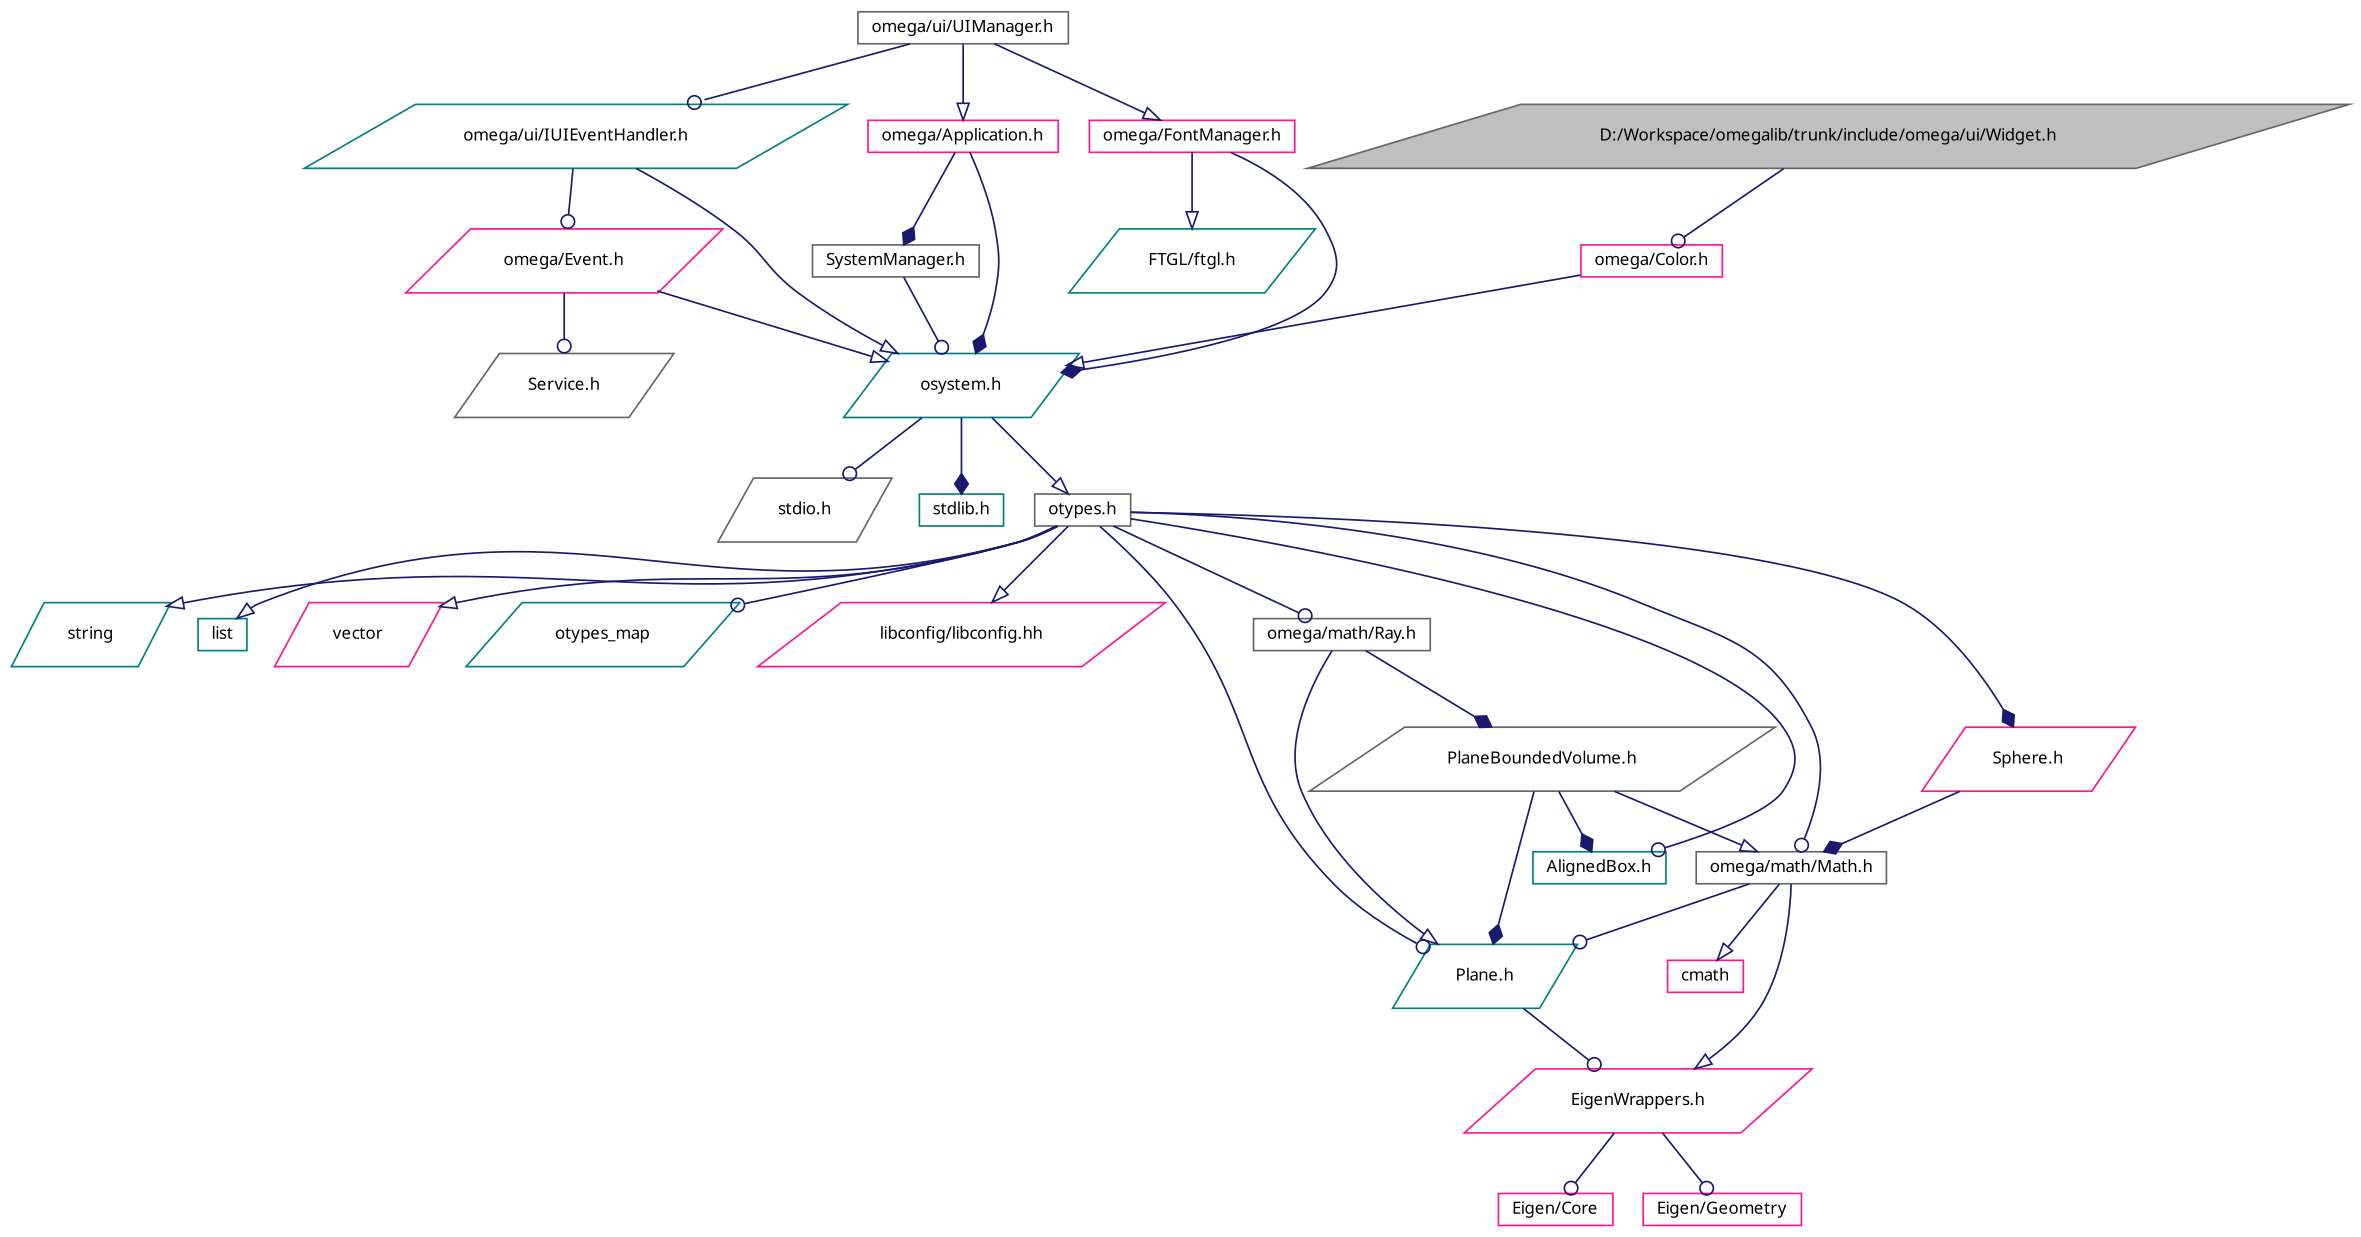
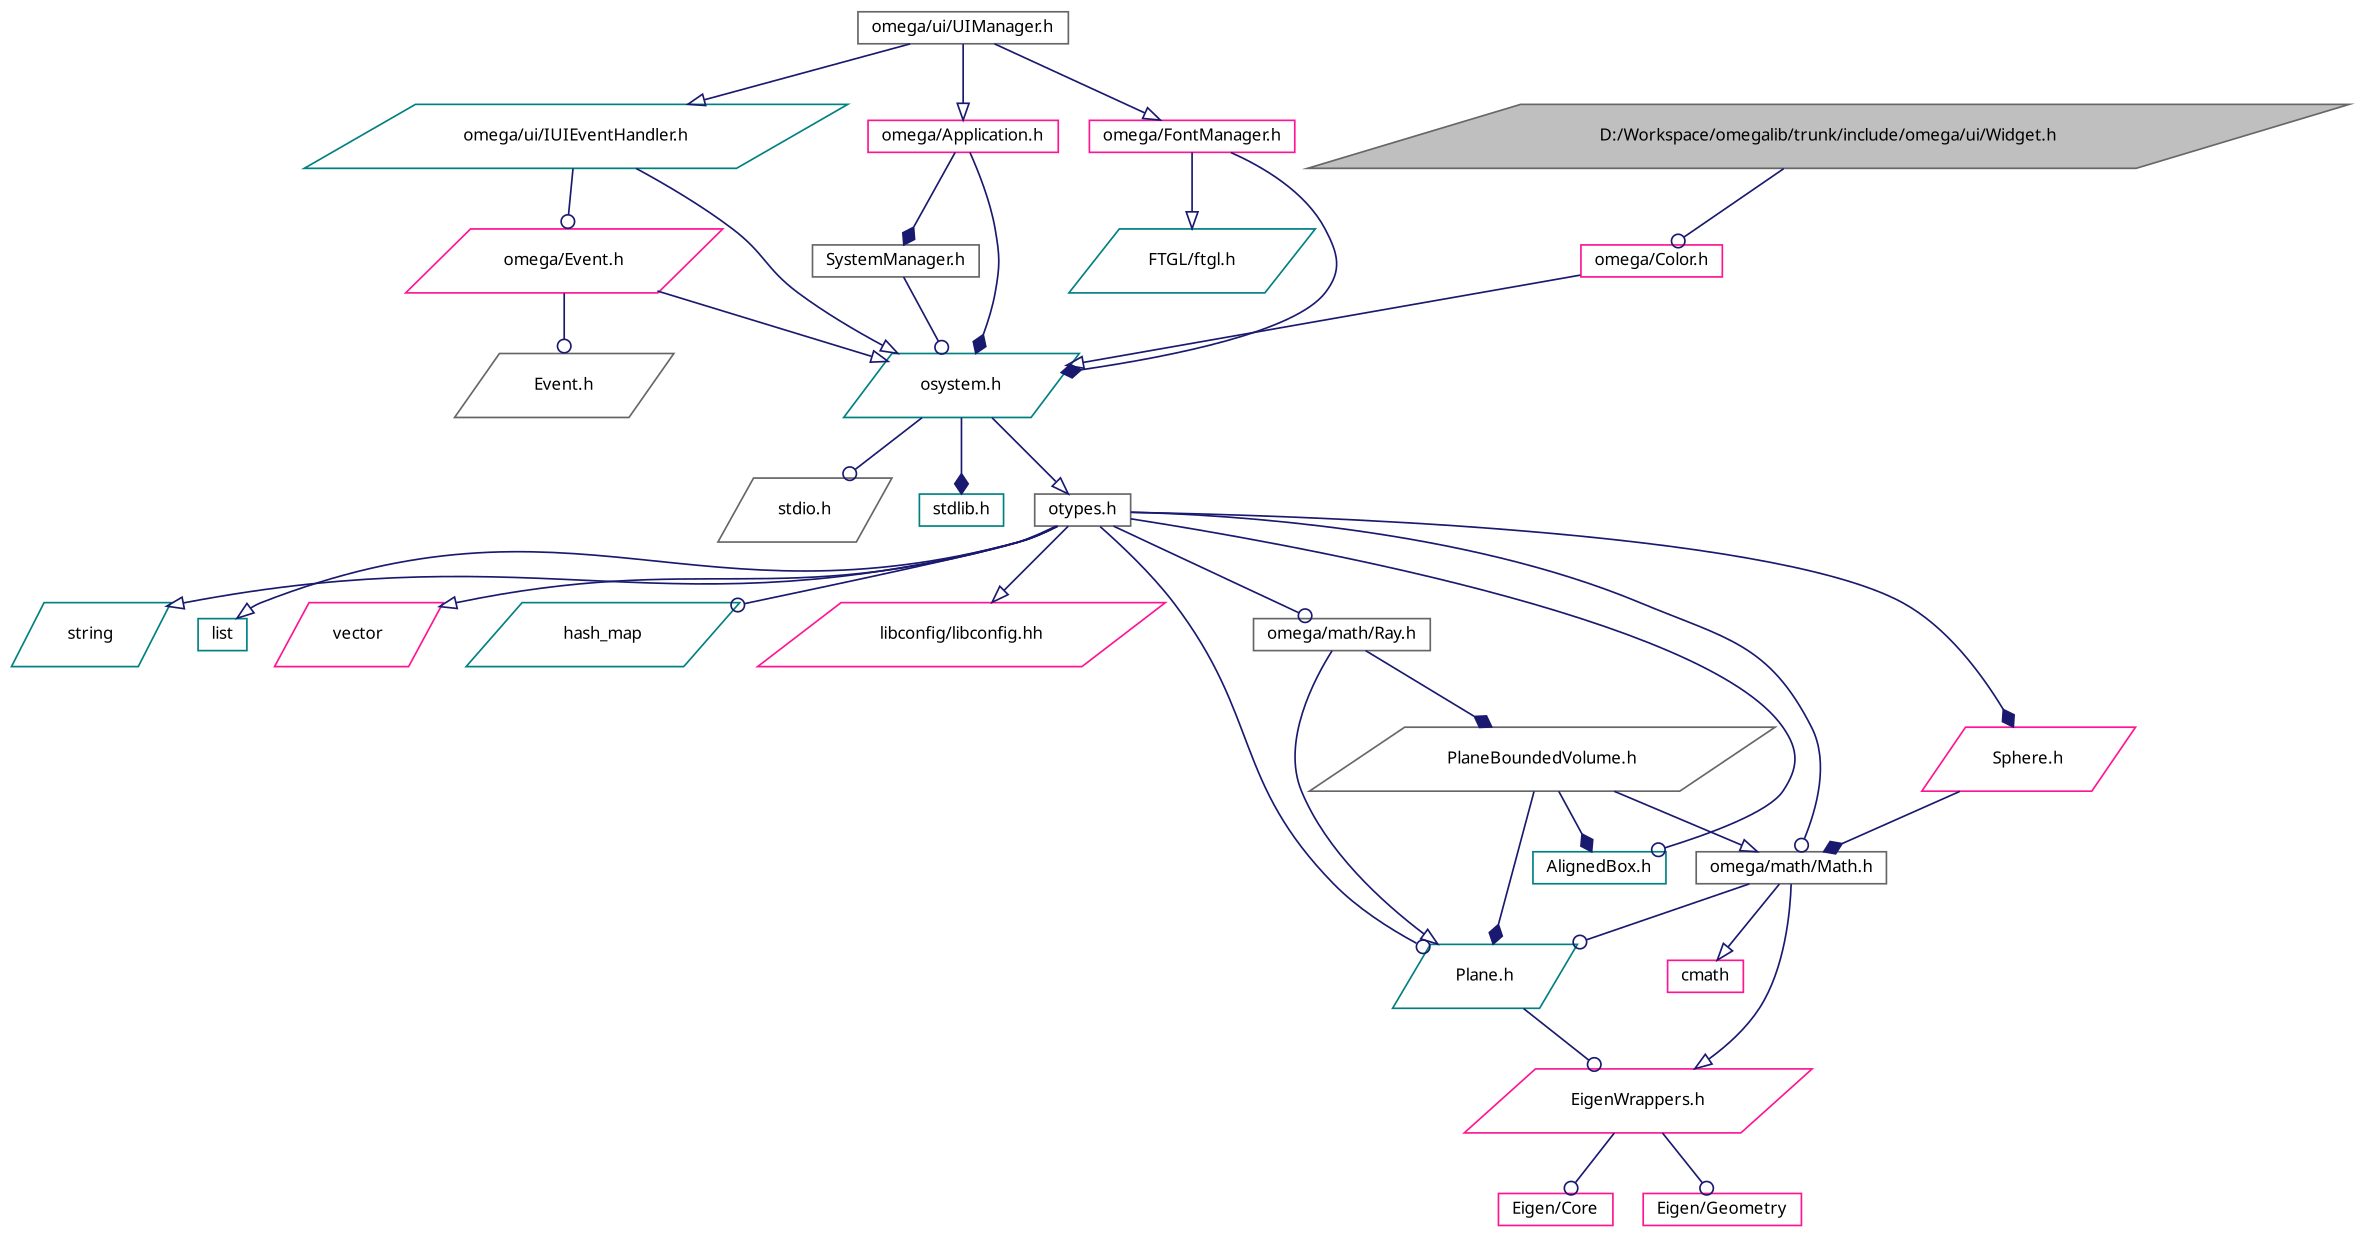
(807, 72) -> (807, 72)
(564, 385) -> (564, 385)
(603, 635) -> (603, 635)
